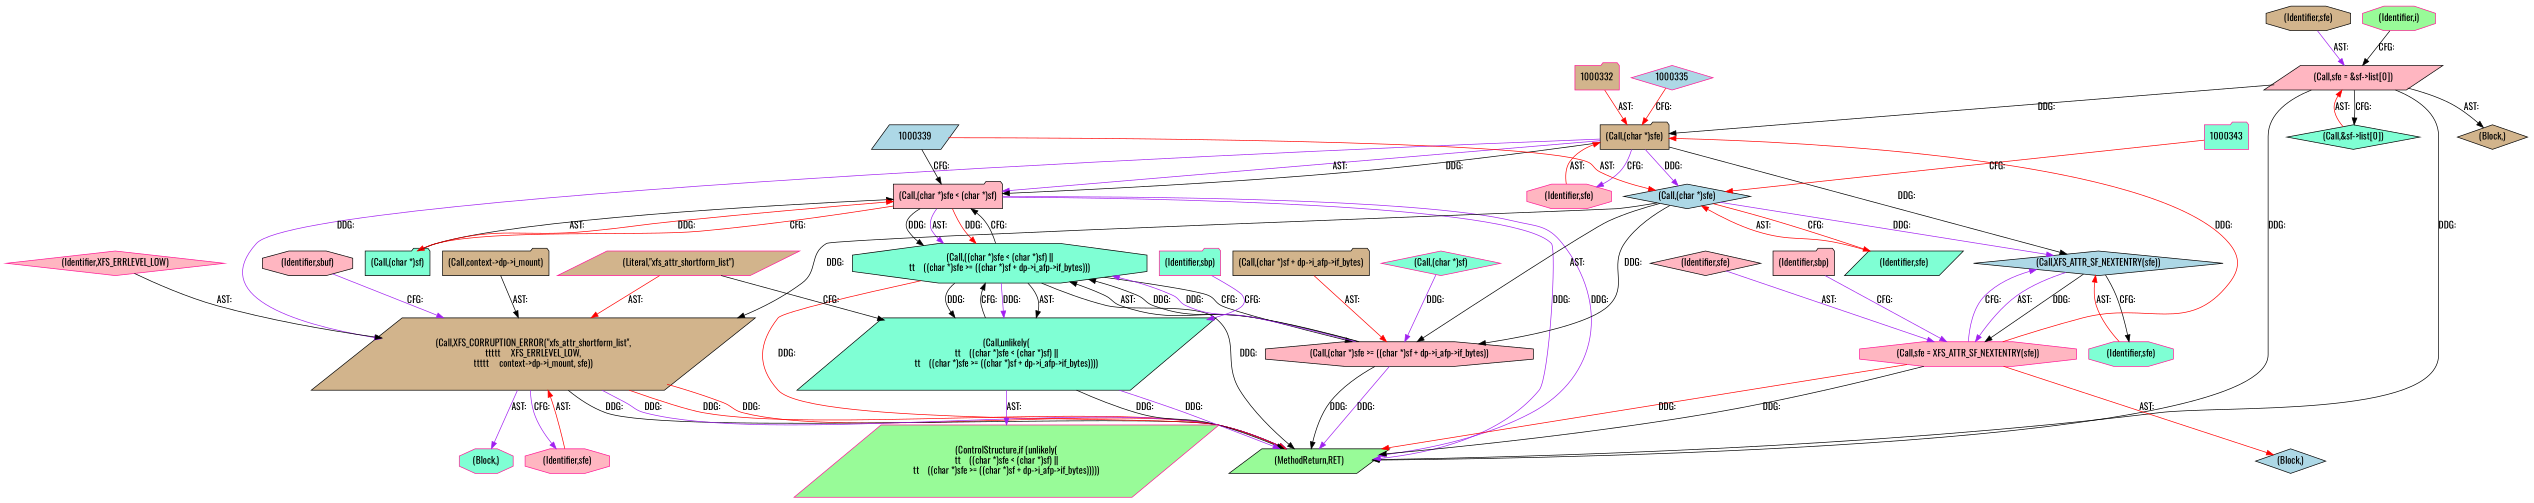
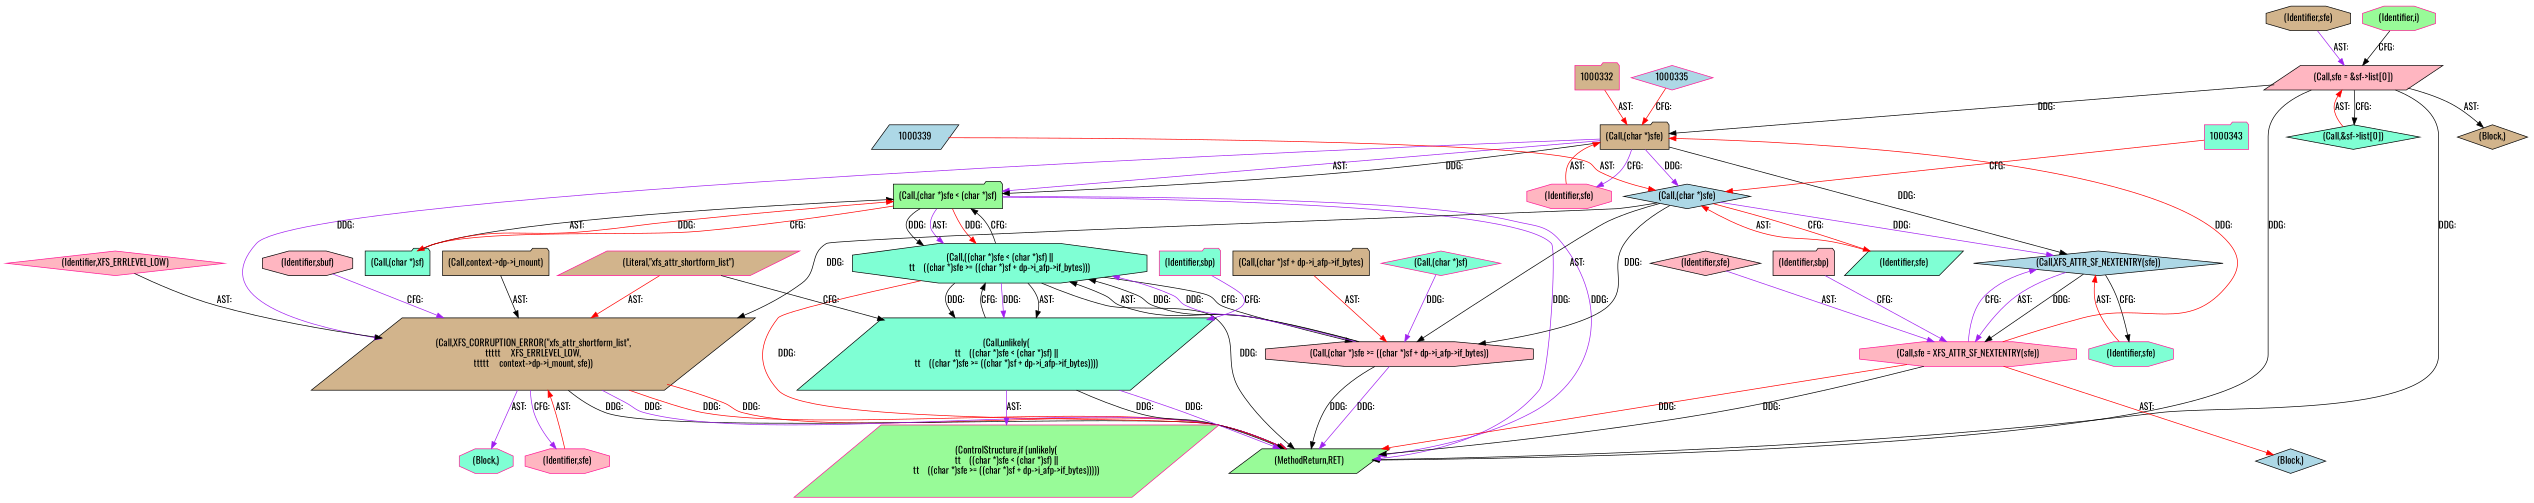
(930, 164) -> none
(948, 196) -> (948, 196)
